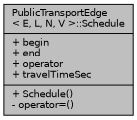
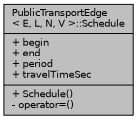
(37, 64) -> (33, 64)
